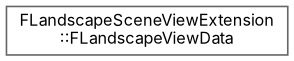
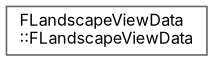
(147, 31) -> (107, 31)
